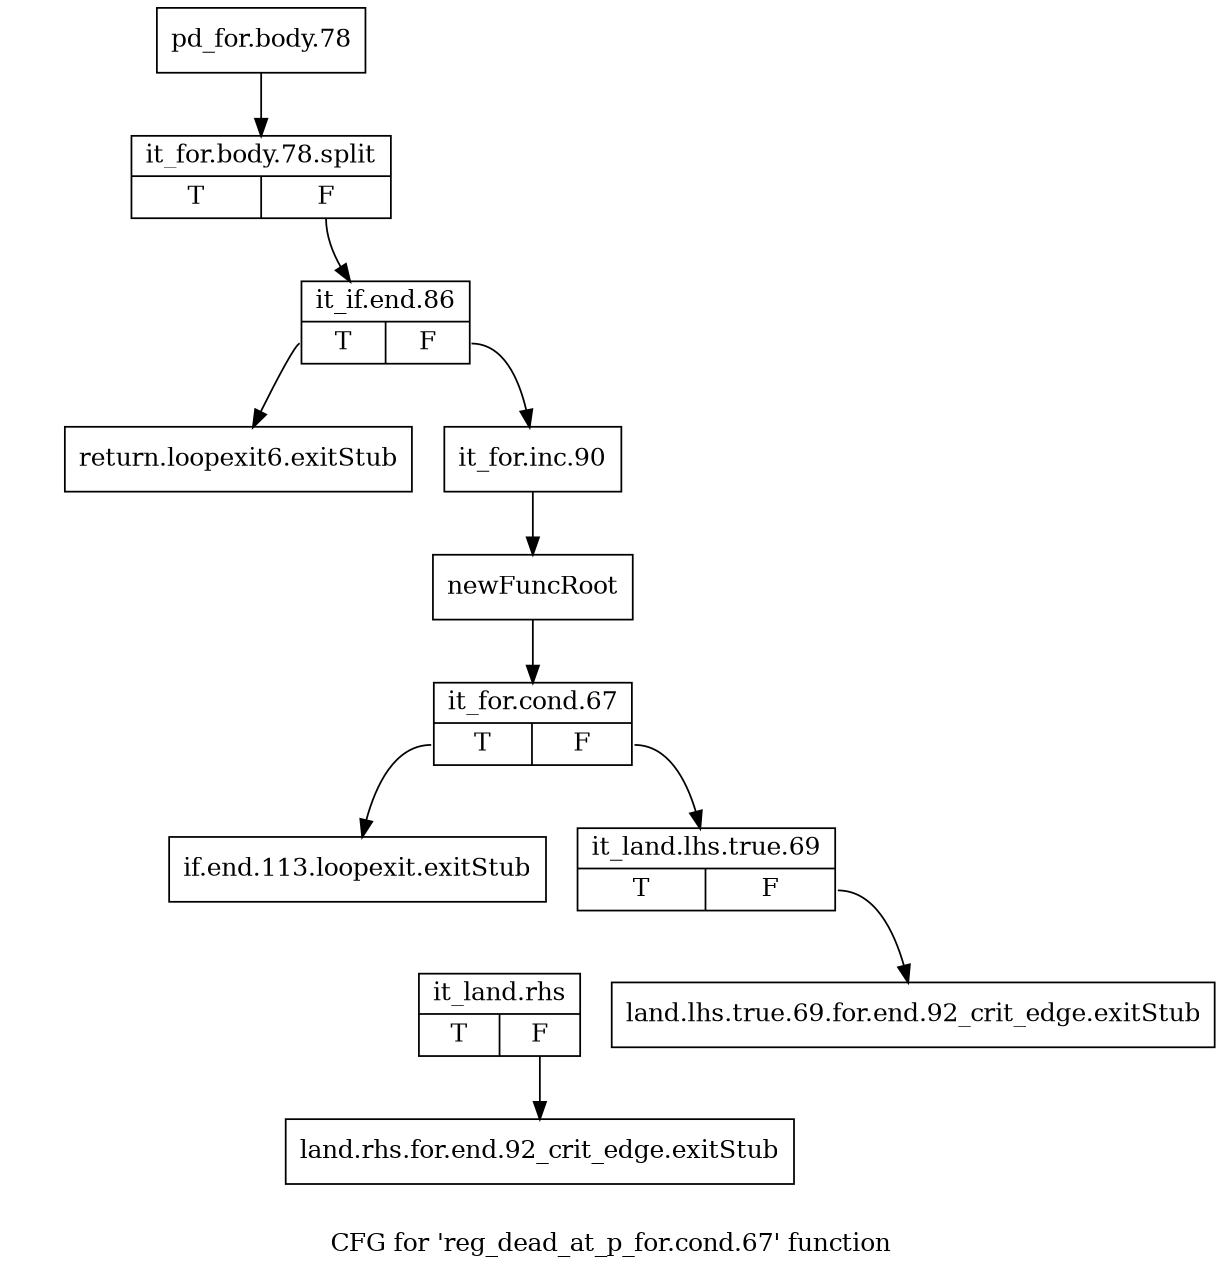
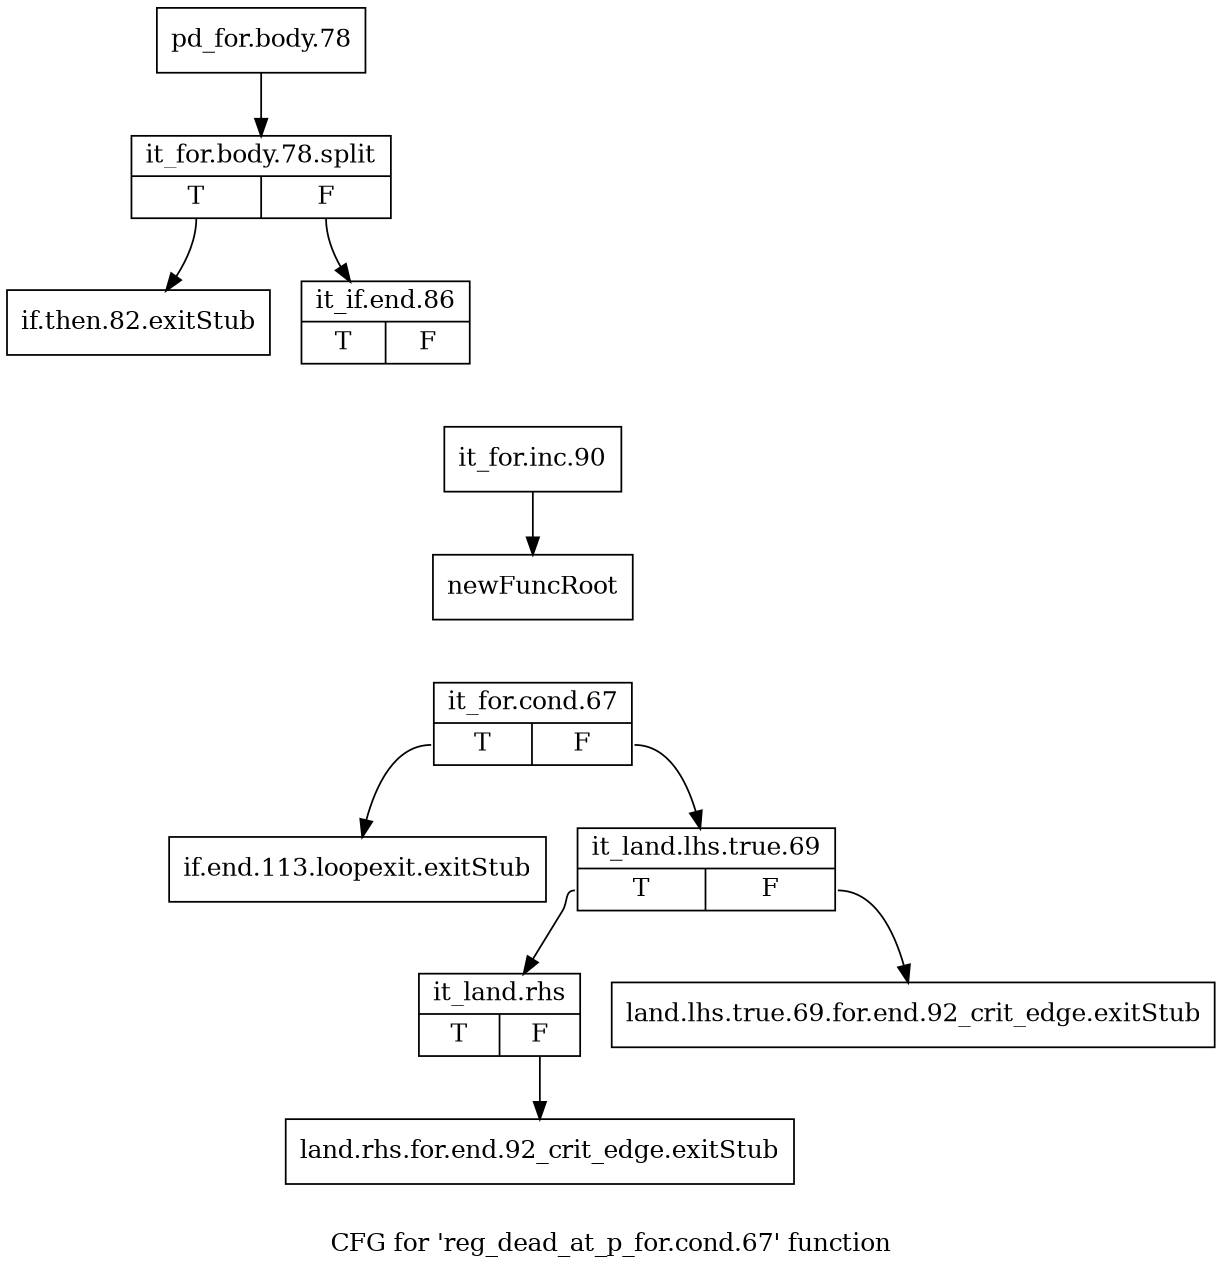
none -> (138, 323)
(509, 367) -> none
(238, 459) -> none
(533, 642) -> none
none -> (554, 924)
